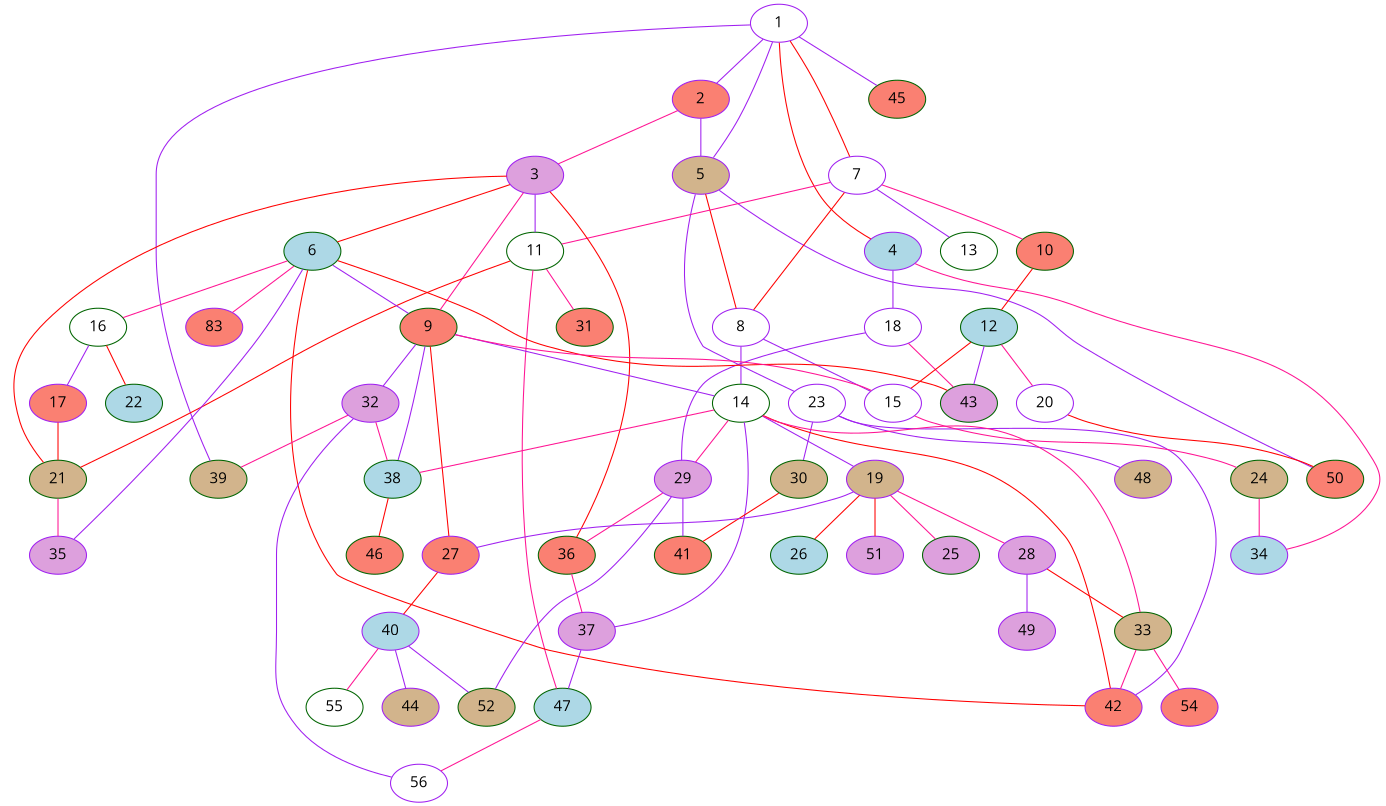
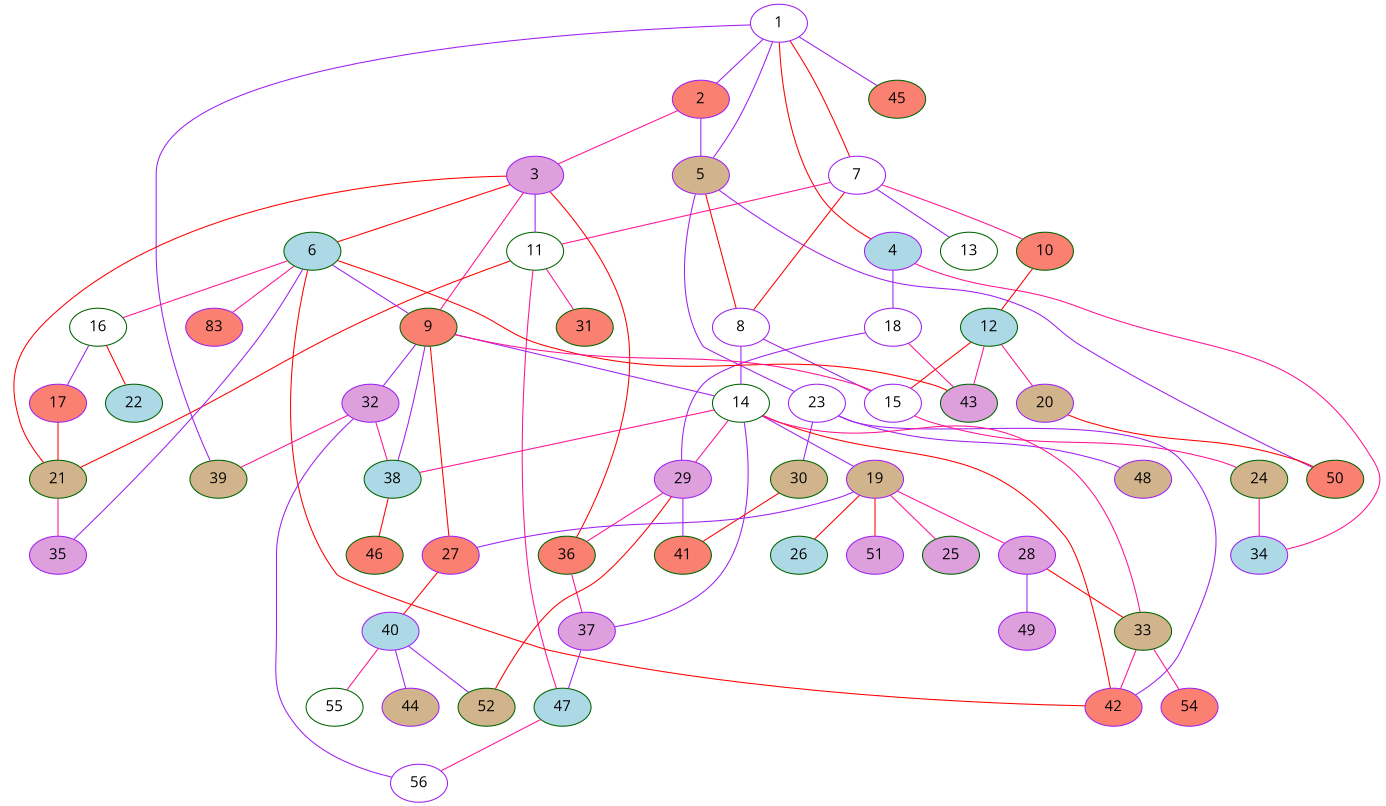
(979, 365) -> (979, 365)
(1045, 403) -> (1045, 403)
(586, 588) -> (586, 588)
